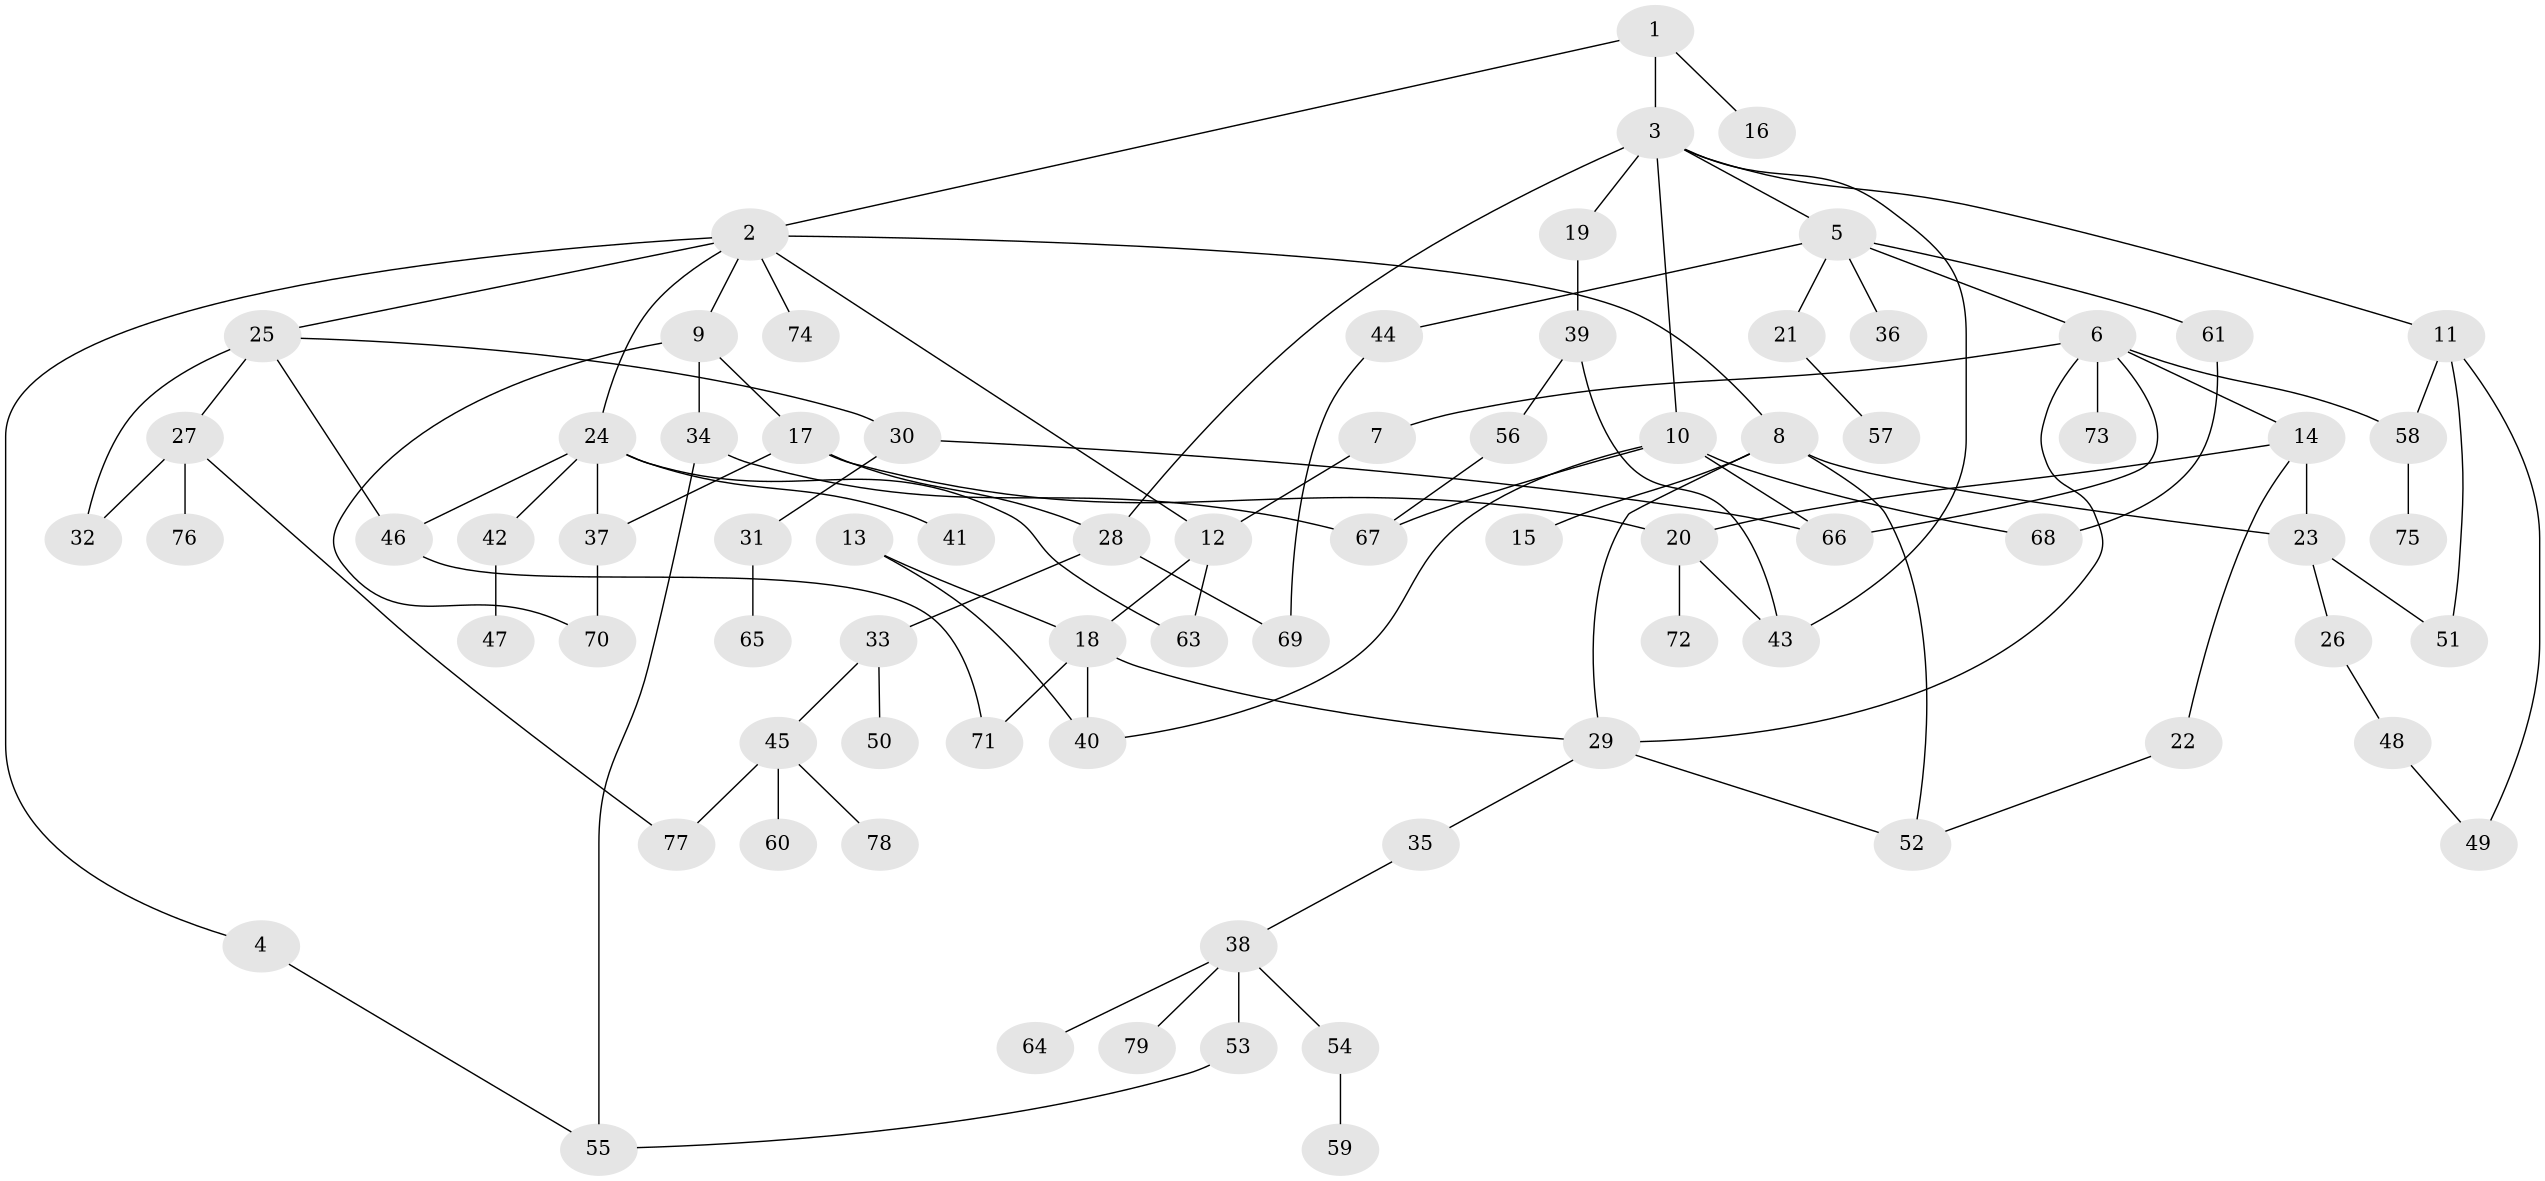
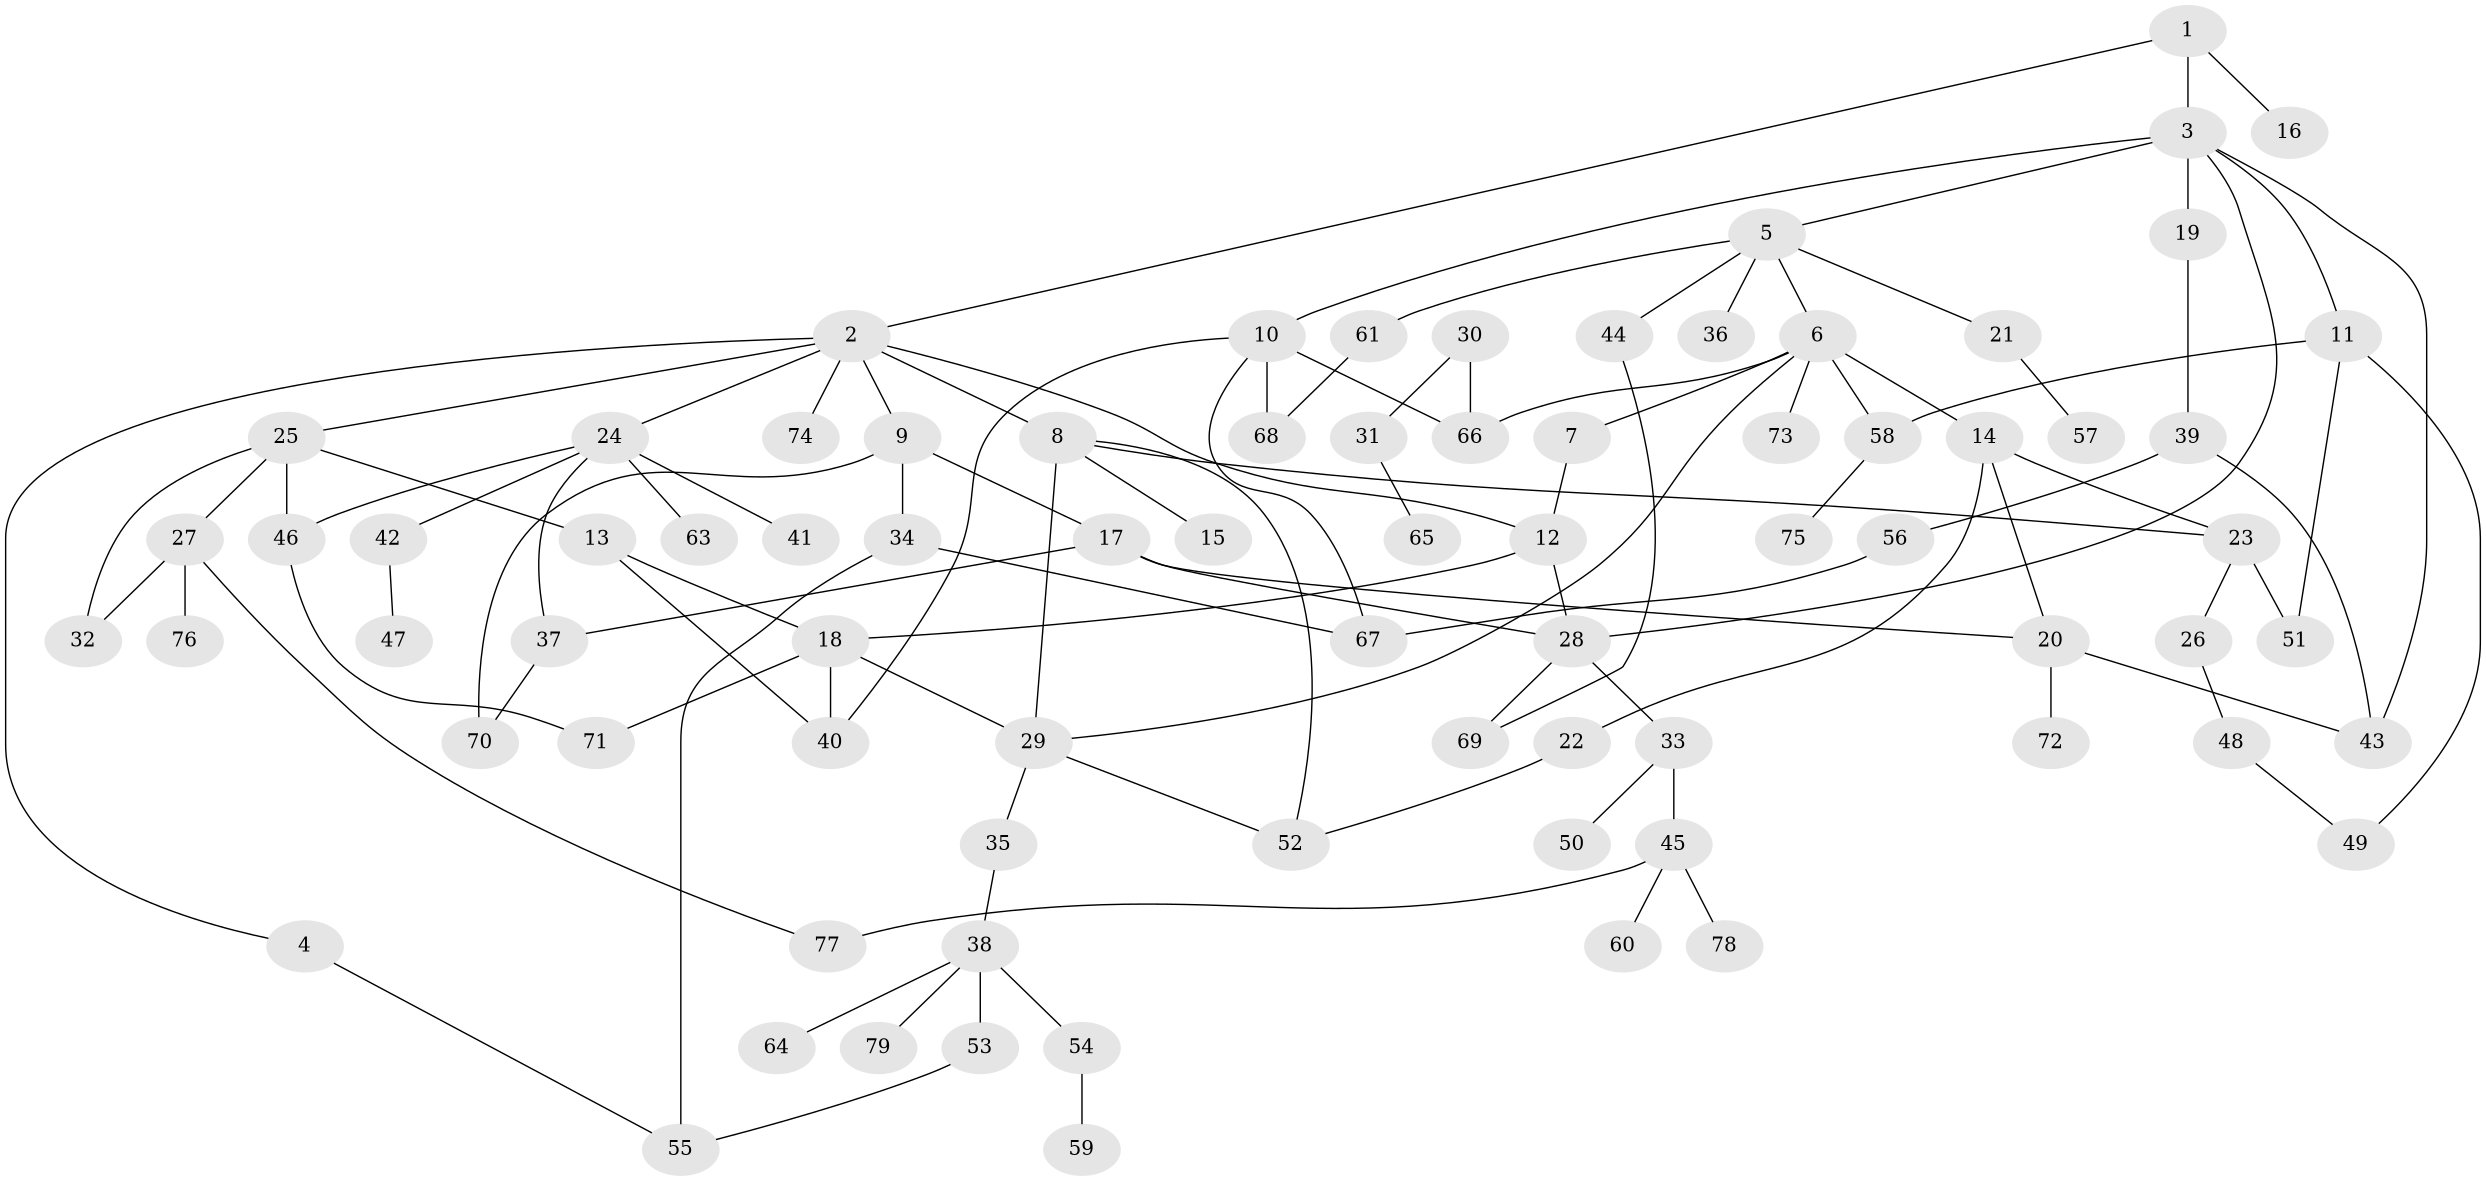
(561, 357) -> (448, 491)
(1204, 581) -> (1558, 583)
